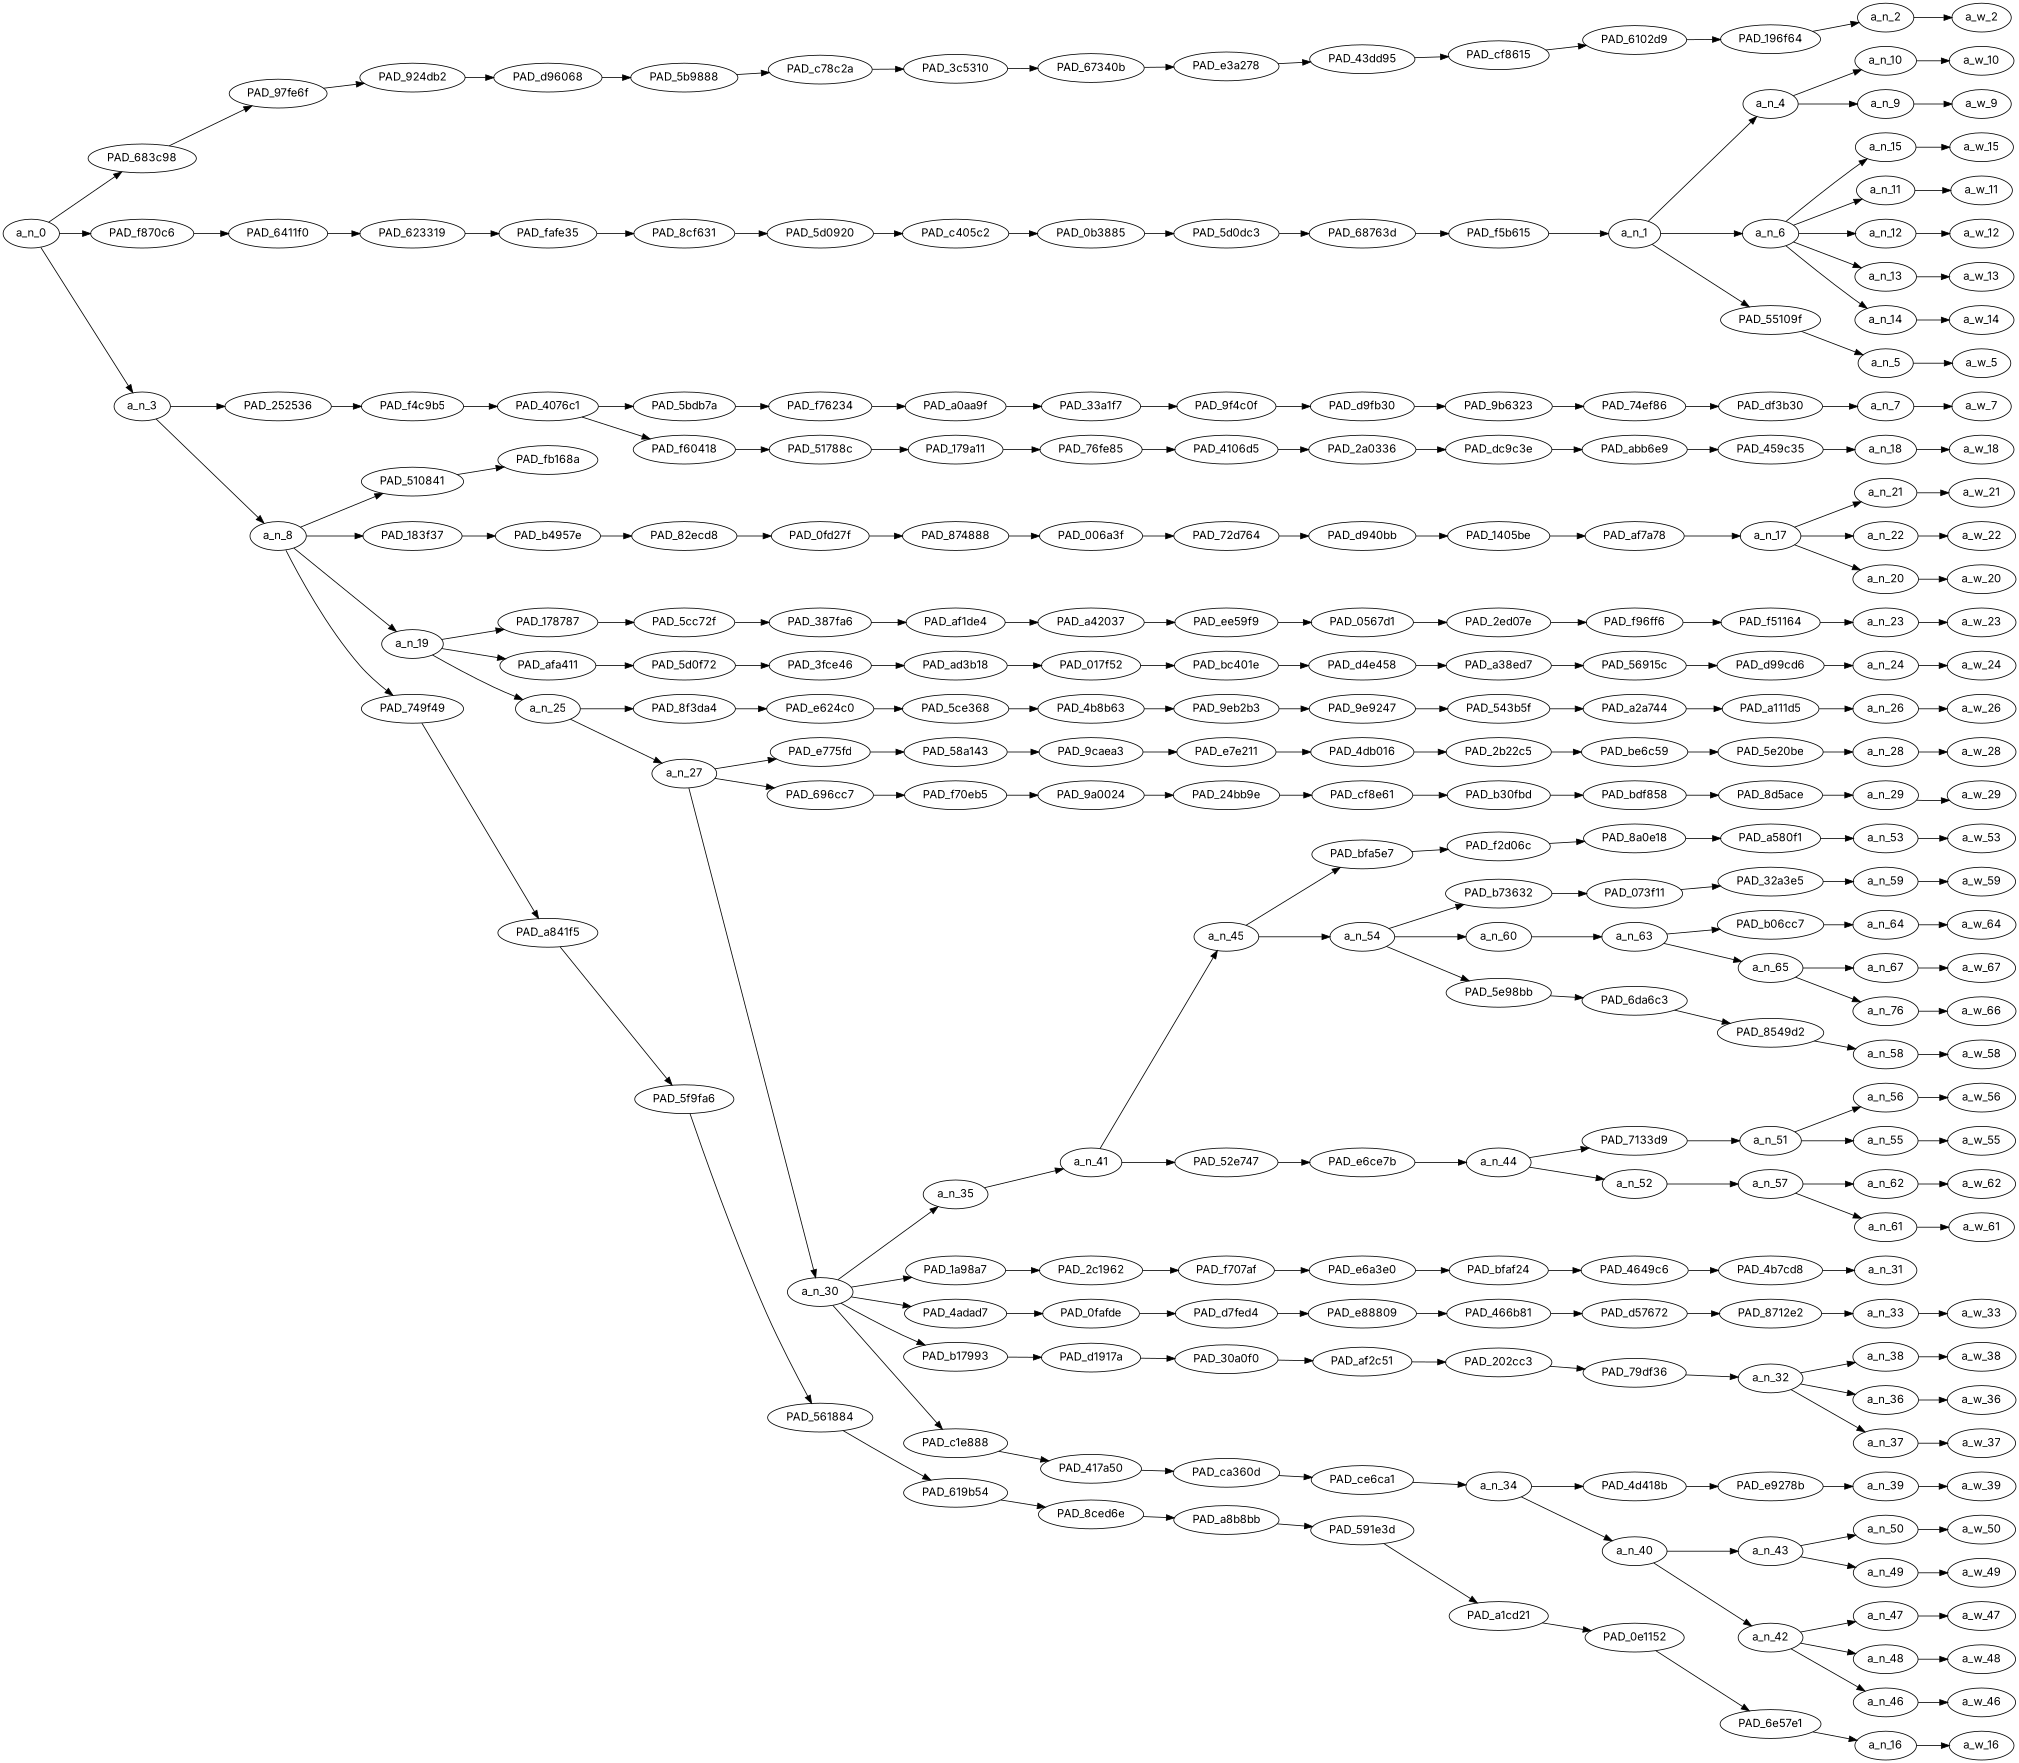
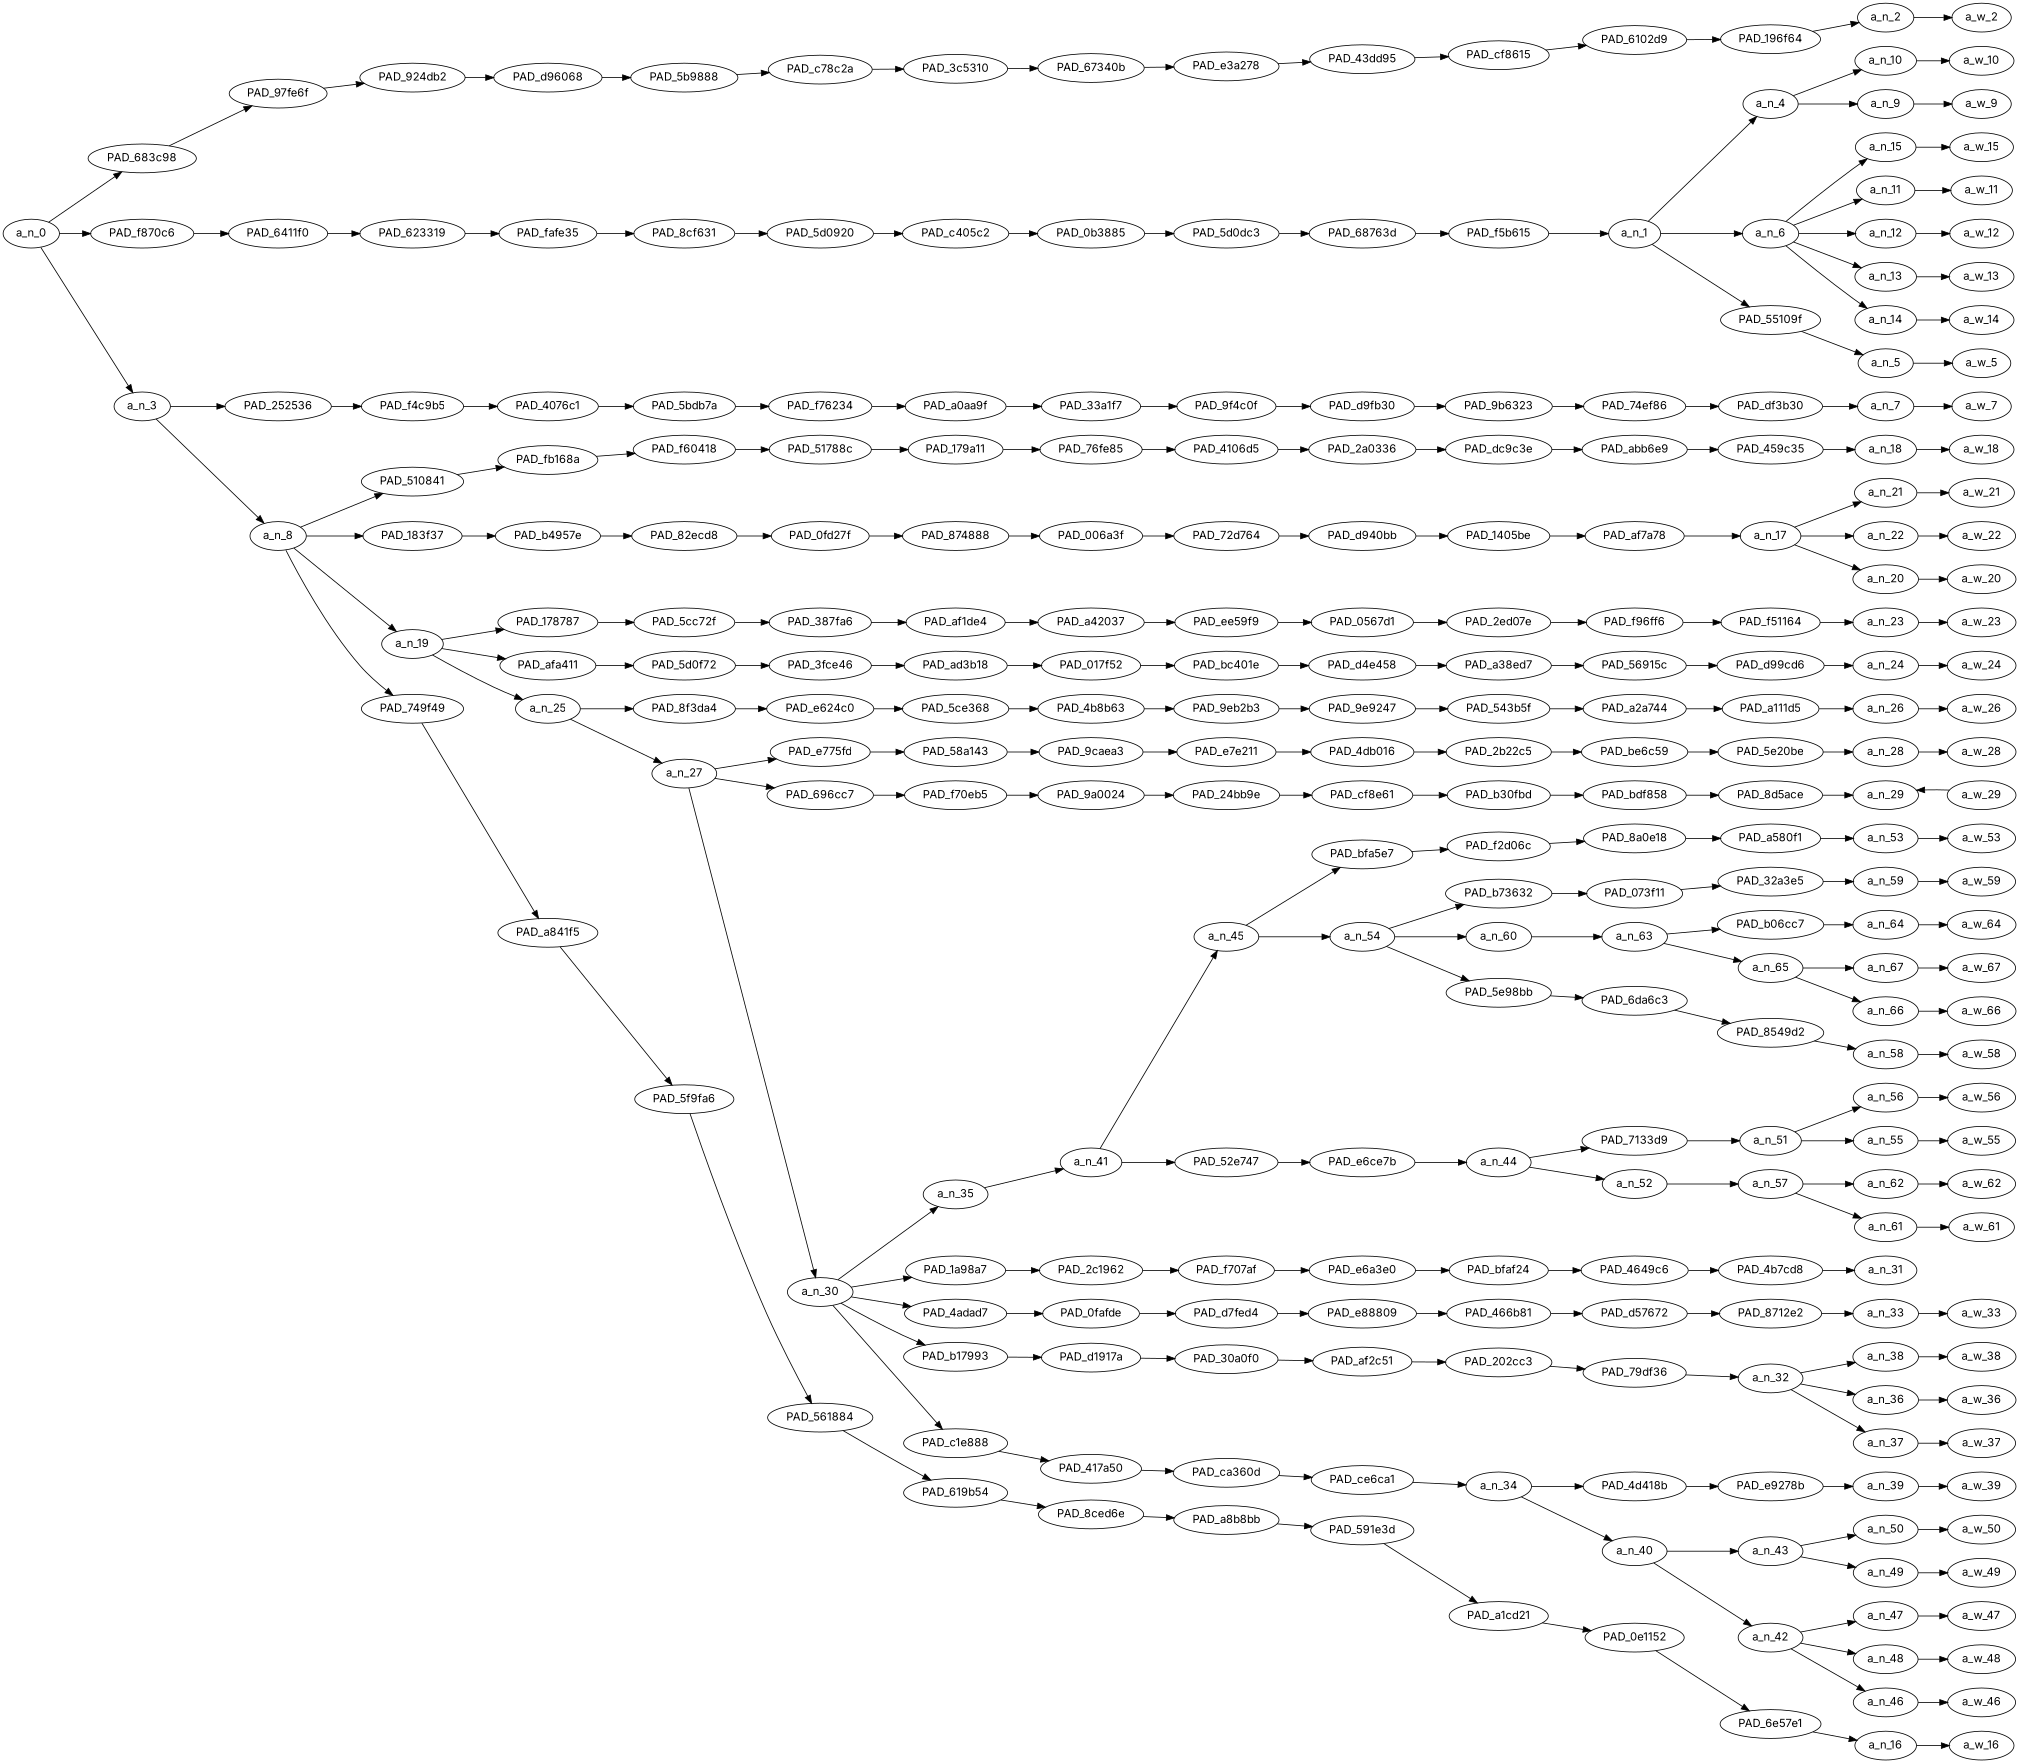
(612, 427) -> (612, 455)
(1929, 801) -> (1937, 790)
(1886, 1011) -> (1886, 1011)
